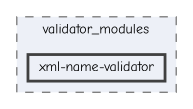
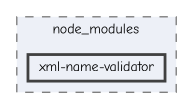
(97, 30) -> (97, 30)
